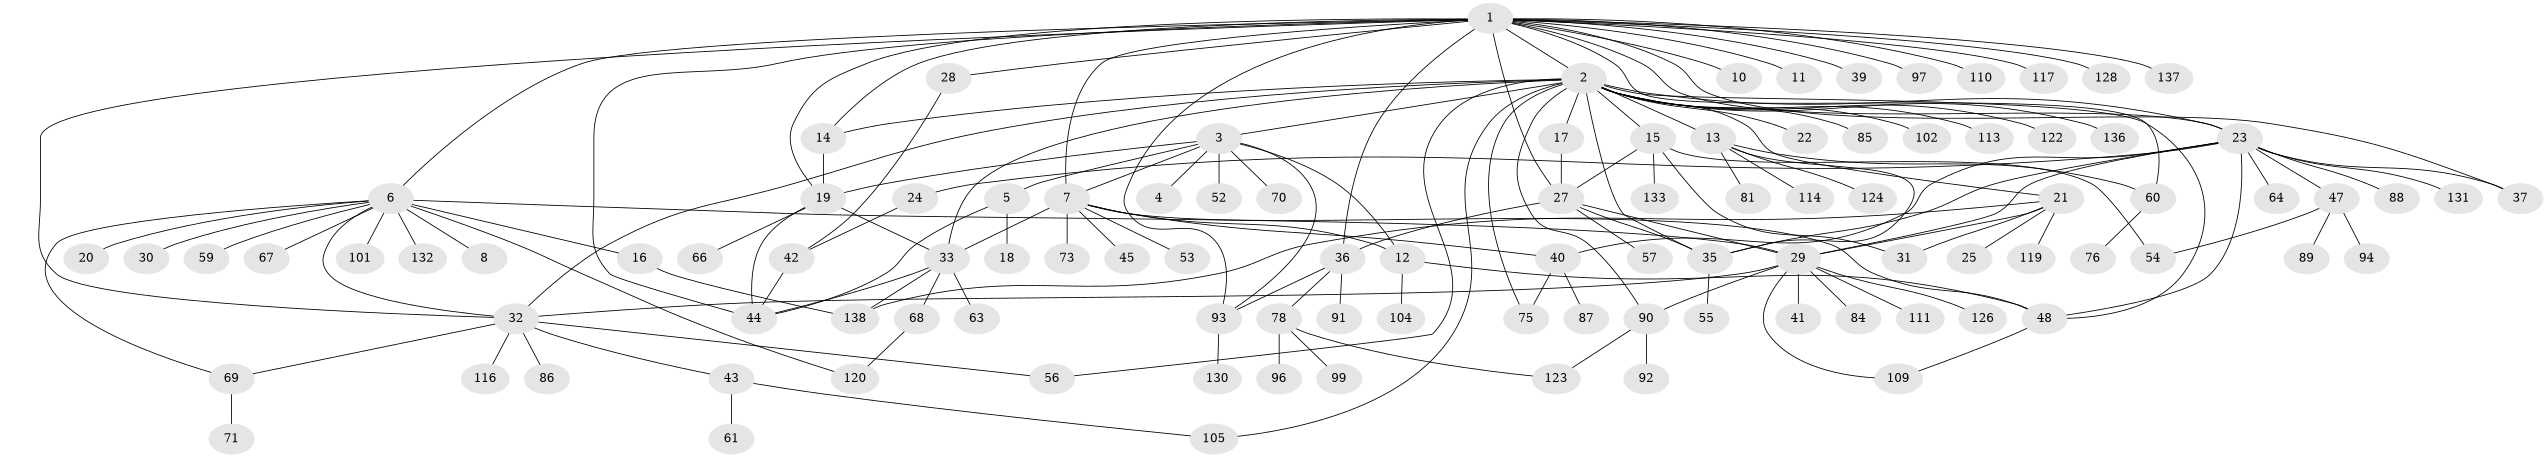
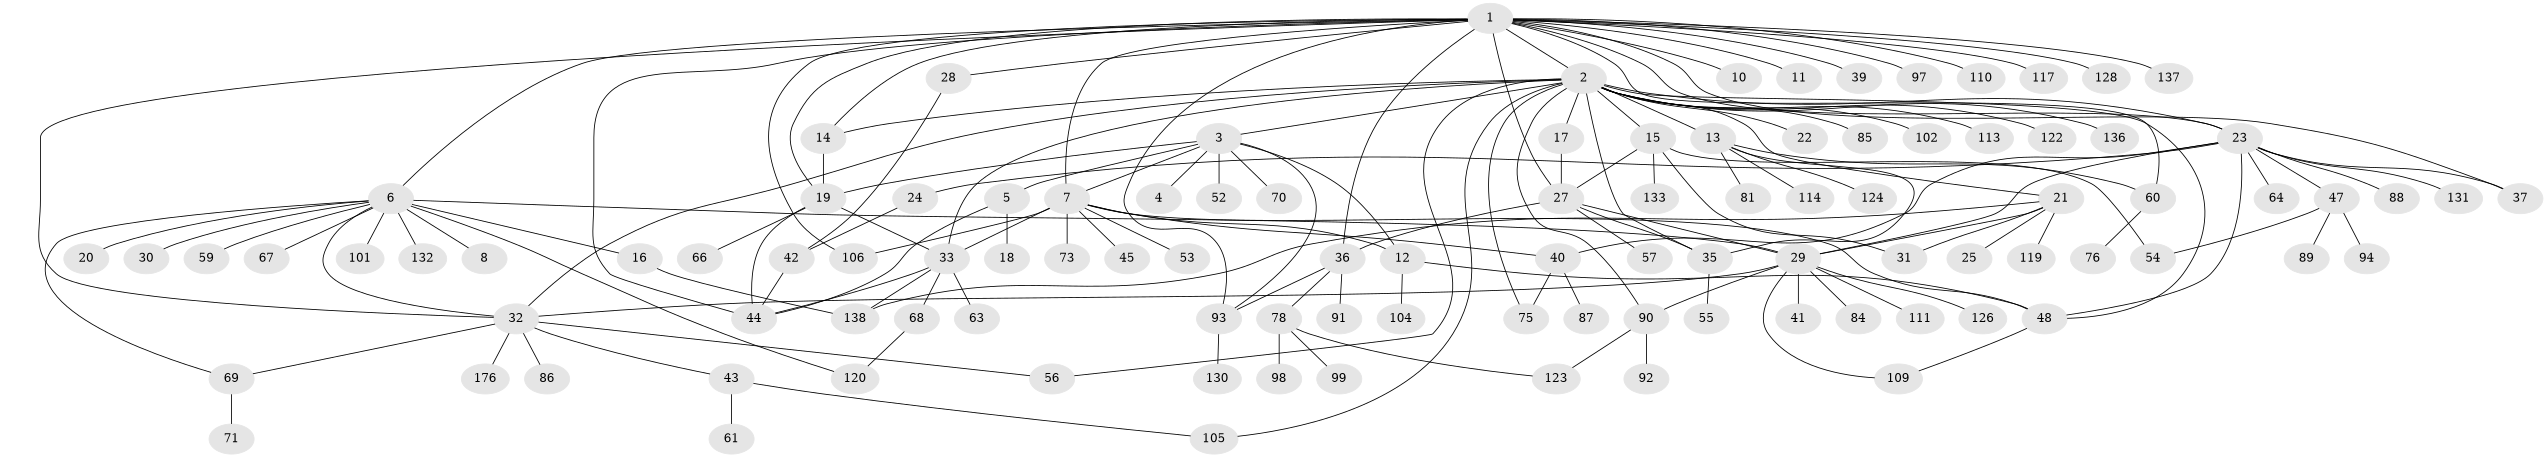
(1961, 197) -> none
none -> (853, 259)
(485, 379) -> (485, 379)
(1279, 379) -> (1279, 379)
